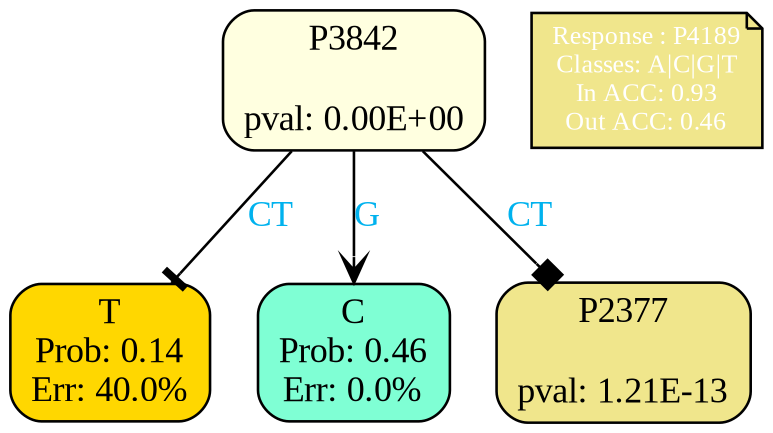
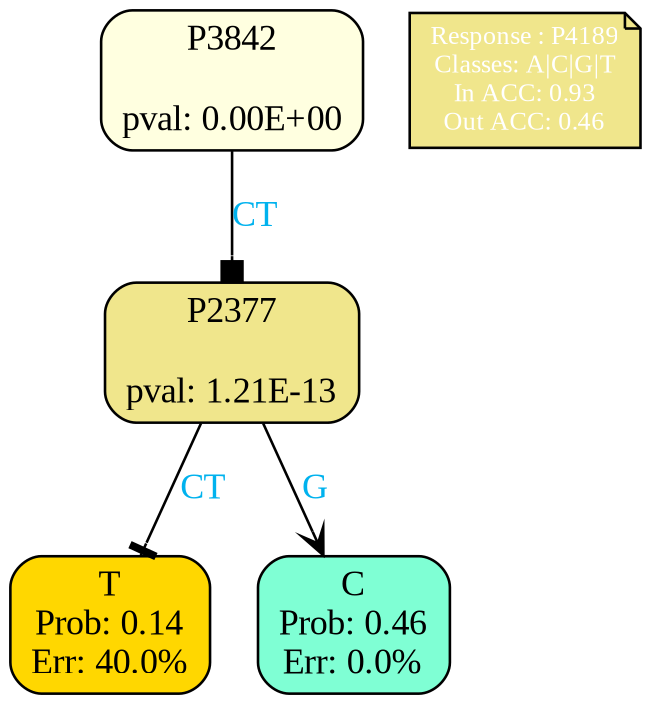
(354, 204) -> (288, 477)
(236, 212) -> (174, 483)
